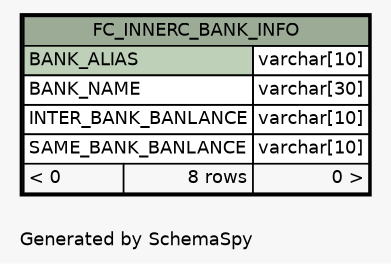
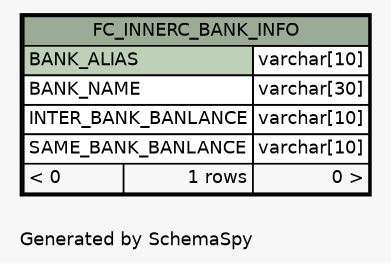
(218, 178) -> (218, 178)
